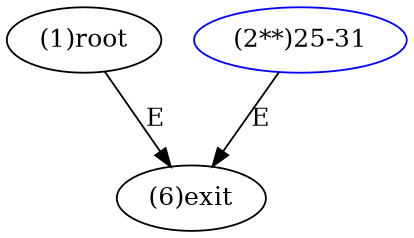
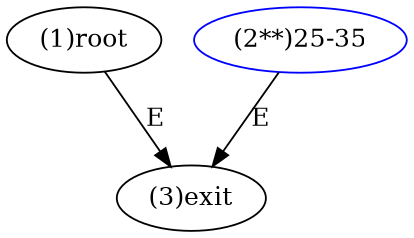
(300, 40) -> (300, 40)
(191, 198) -> (191, 198)
